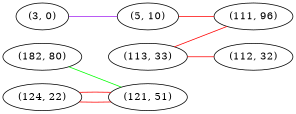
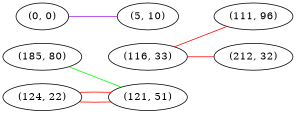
(42, 16) -> (42, 16)
(196, 16) -> none
(42, 57) -> (42, 57)
(148, 57) -> (148, 57)
(253, 57) -> (253, 57)
